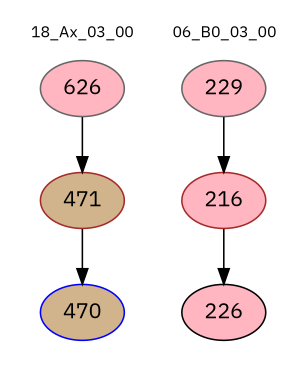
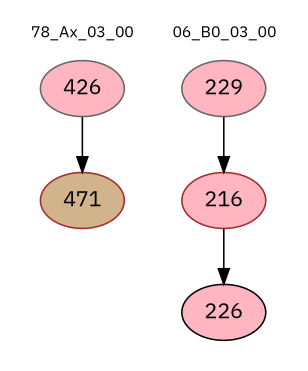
(83, 33) -> (83, 33)
(82, 89) -> (82, 89)
(82, 312) -> none
